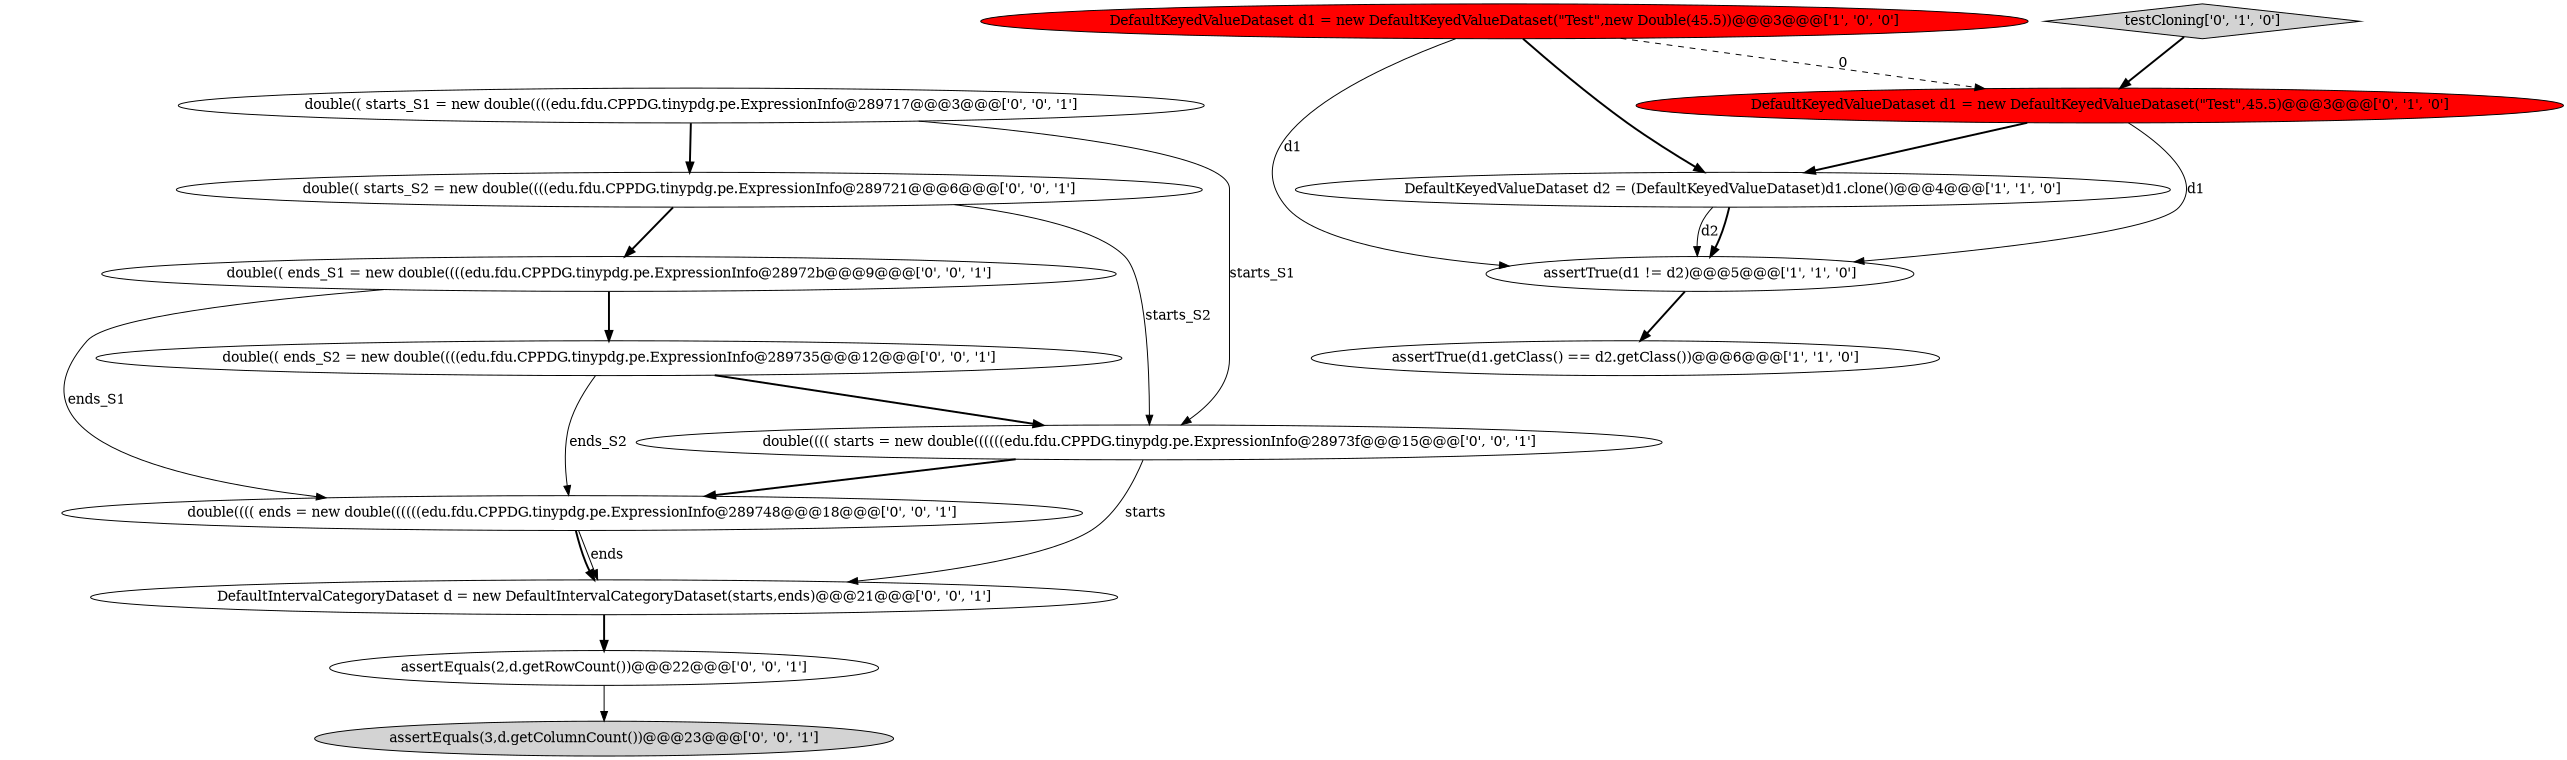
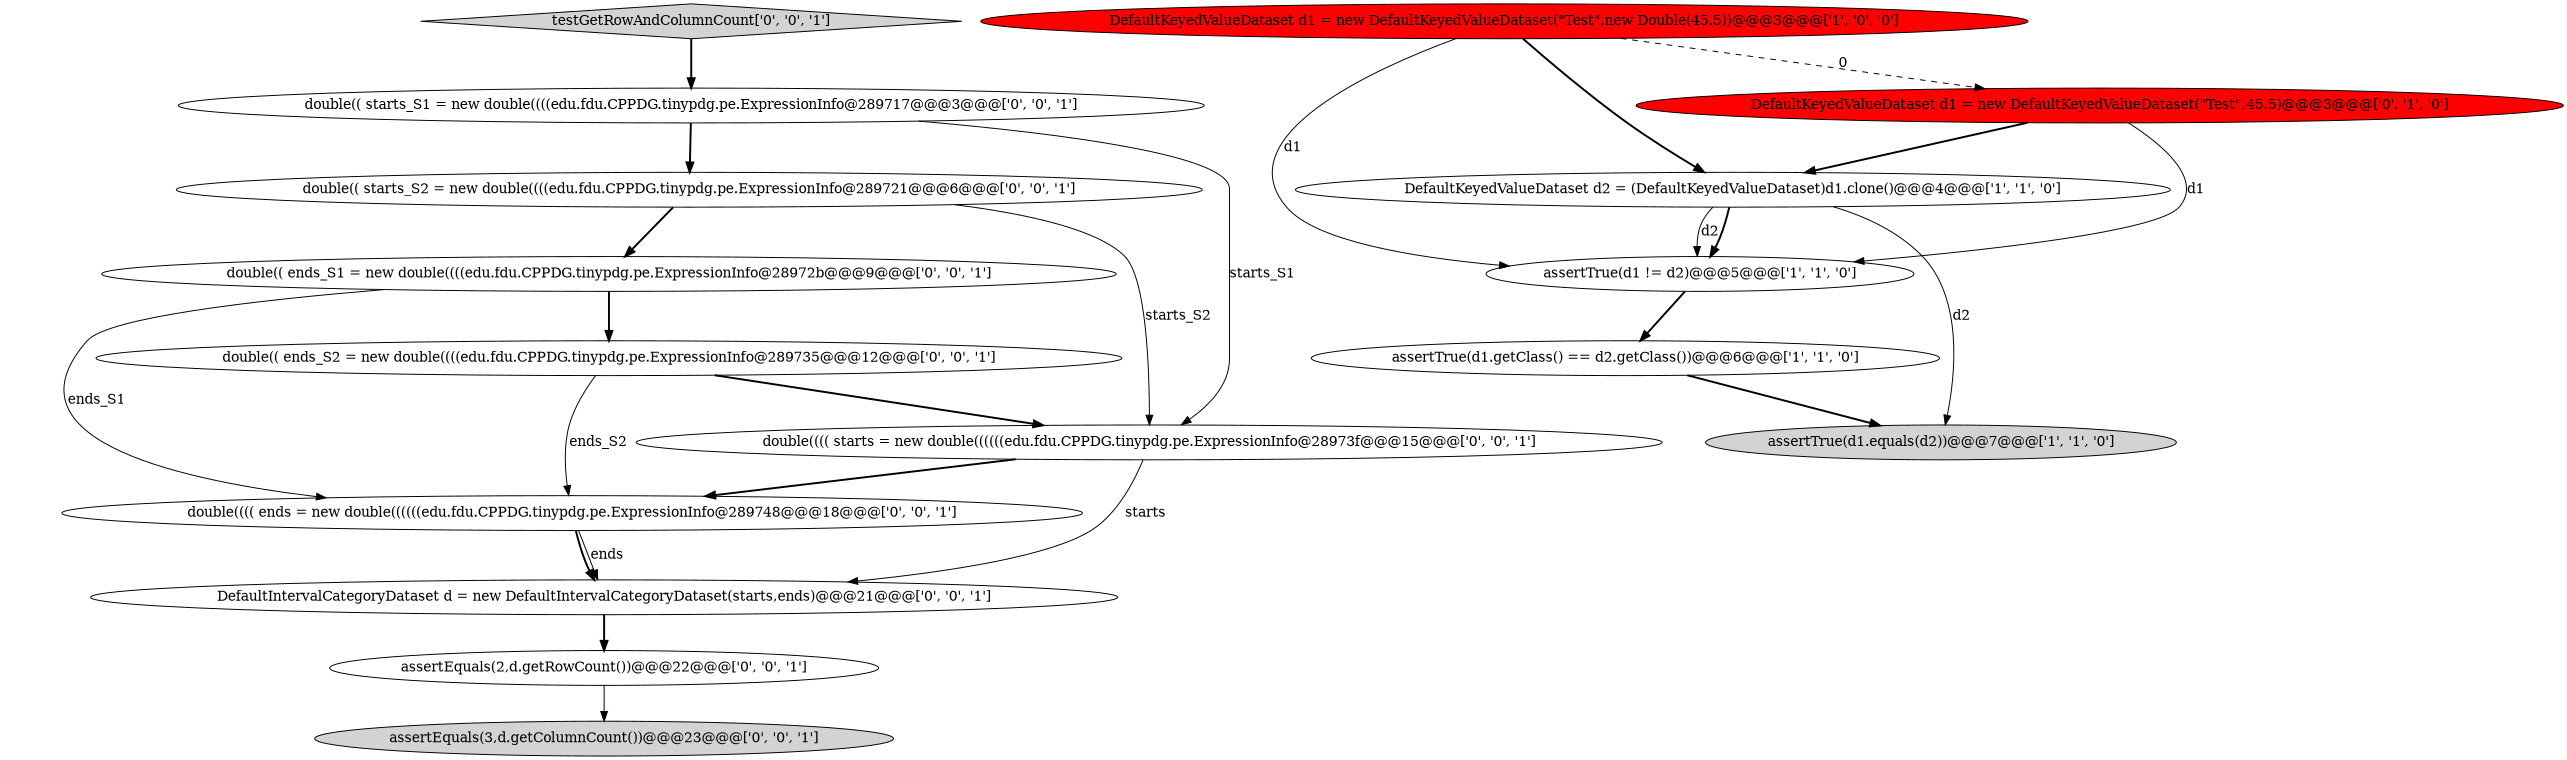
none -> (691, 21)
(2202, 21) -> none
none -> (1941, 442)
